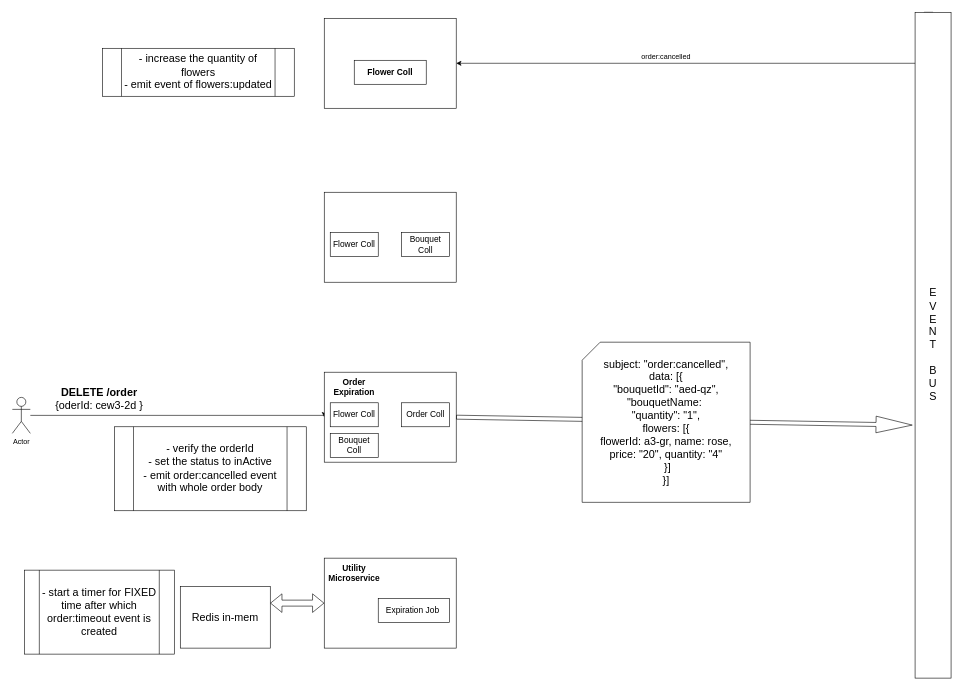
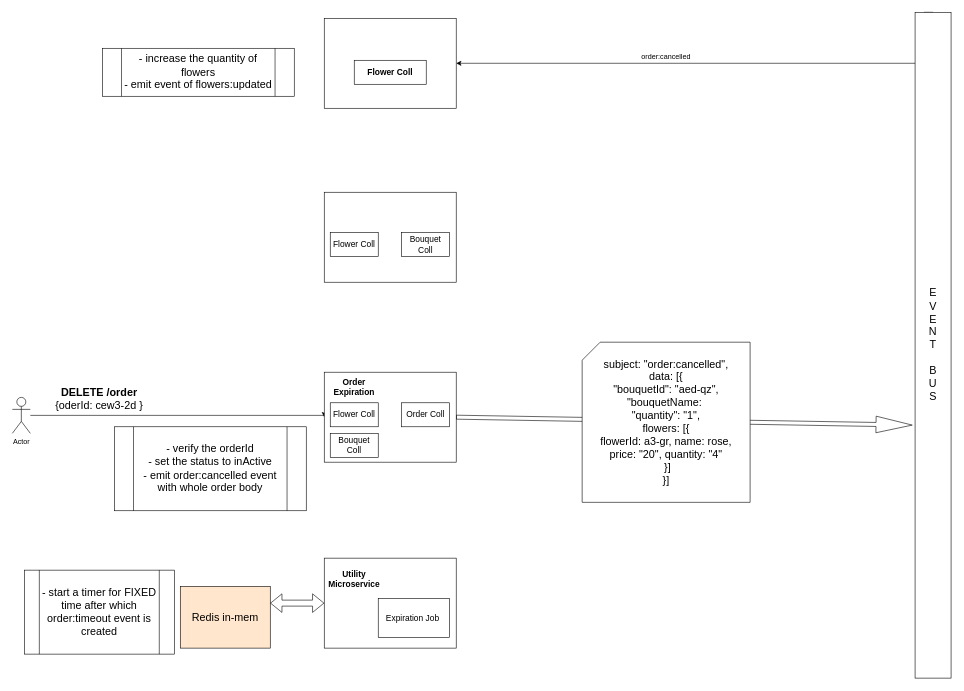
(354, 573) -> (354, 579)
(414, 611) -> (414, 618)
(225, 617) -> (225, 617)
